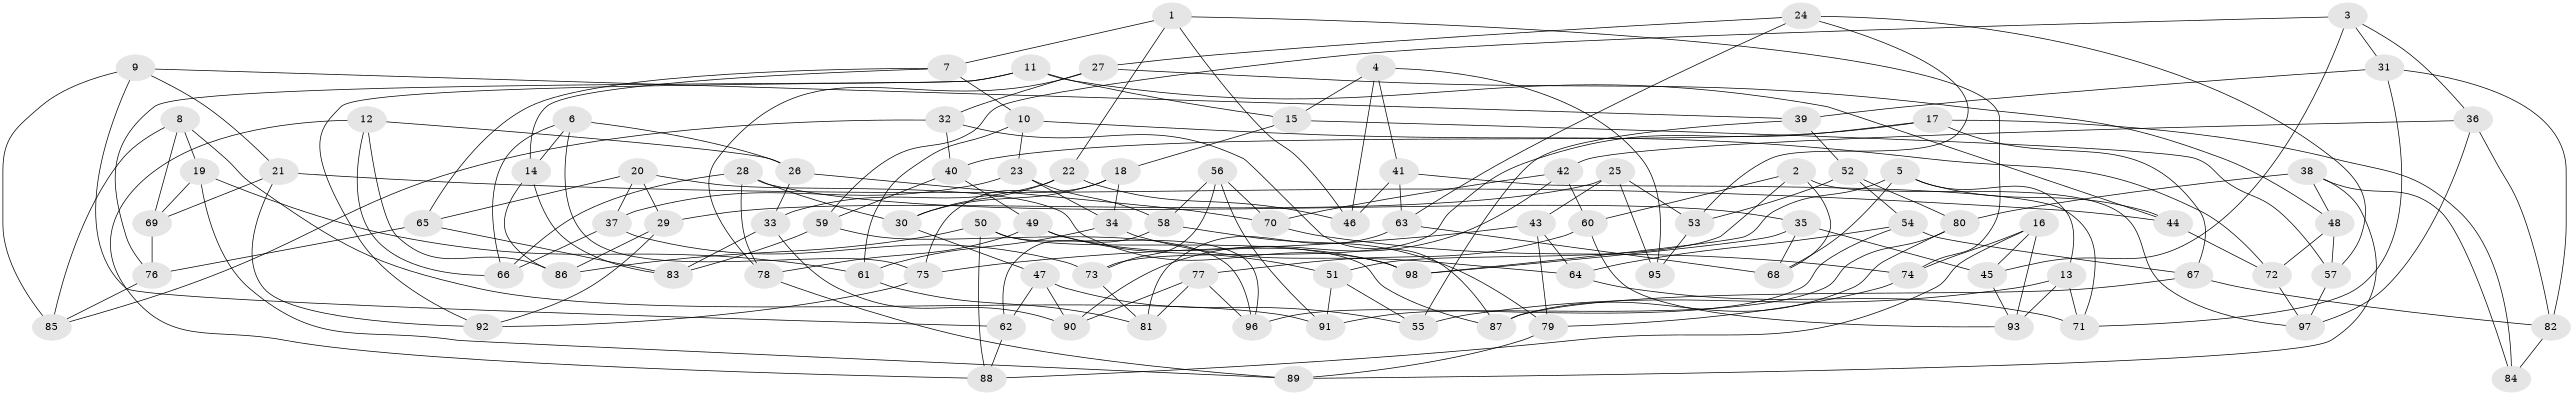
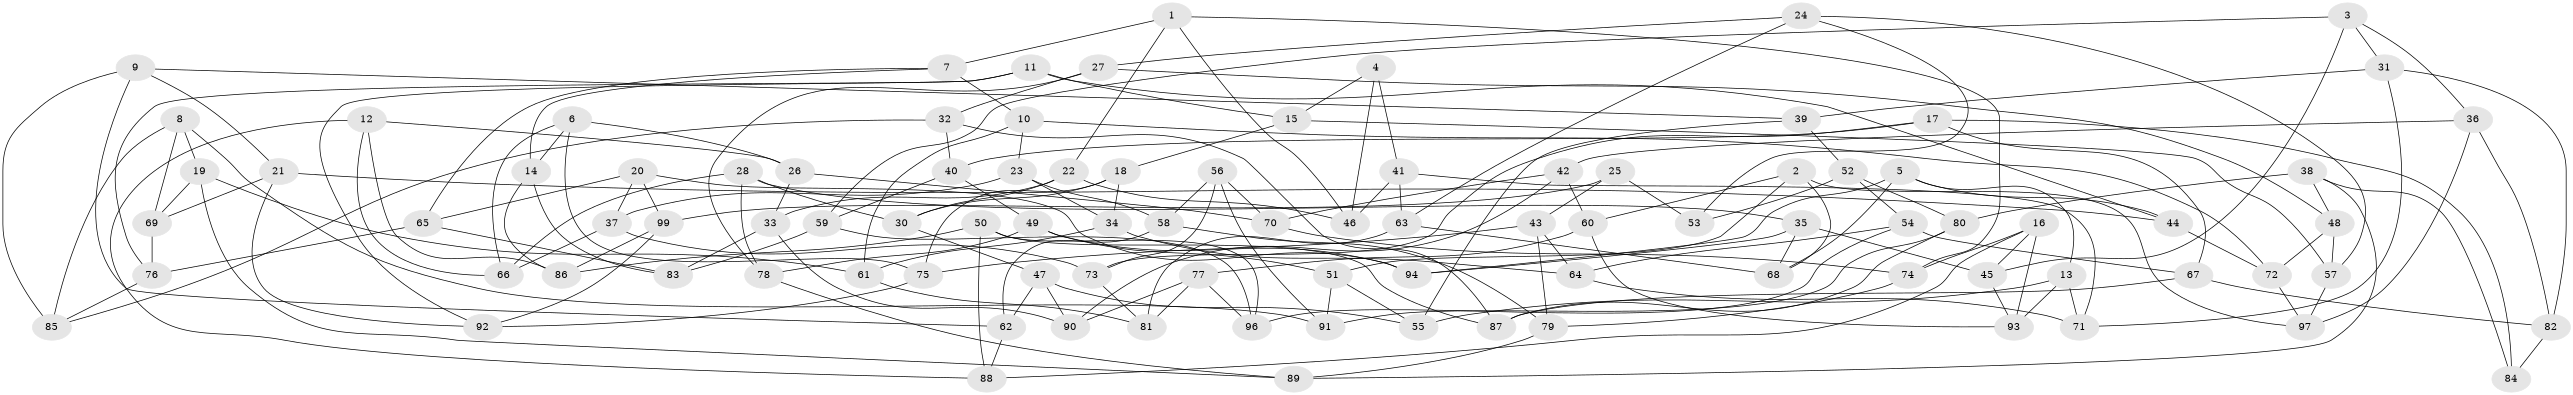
(664, 223) -> (664, 223)
(1412, 275) -> (1412, 275)
(1655, 275) -> none
